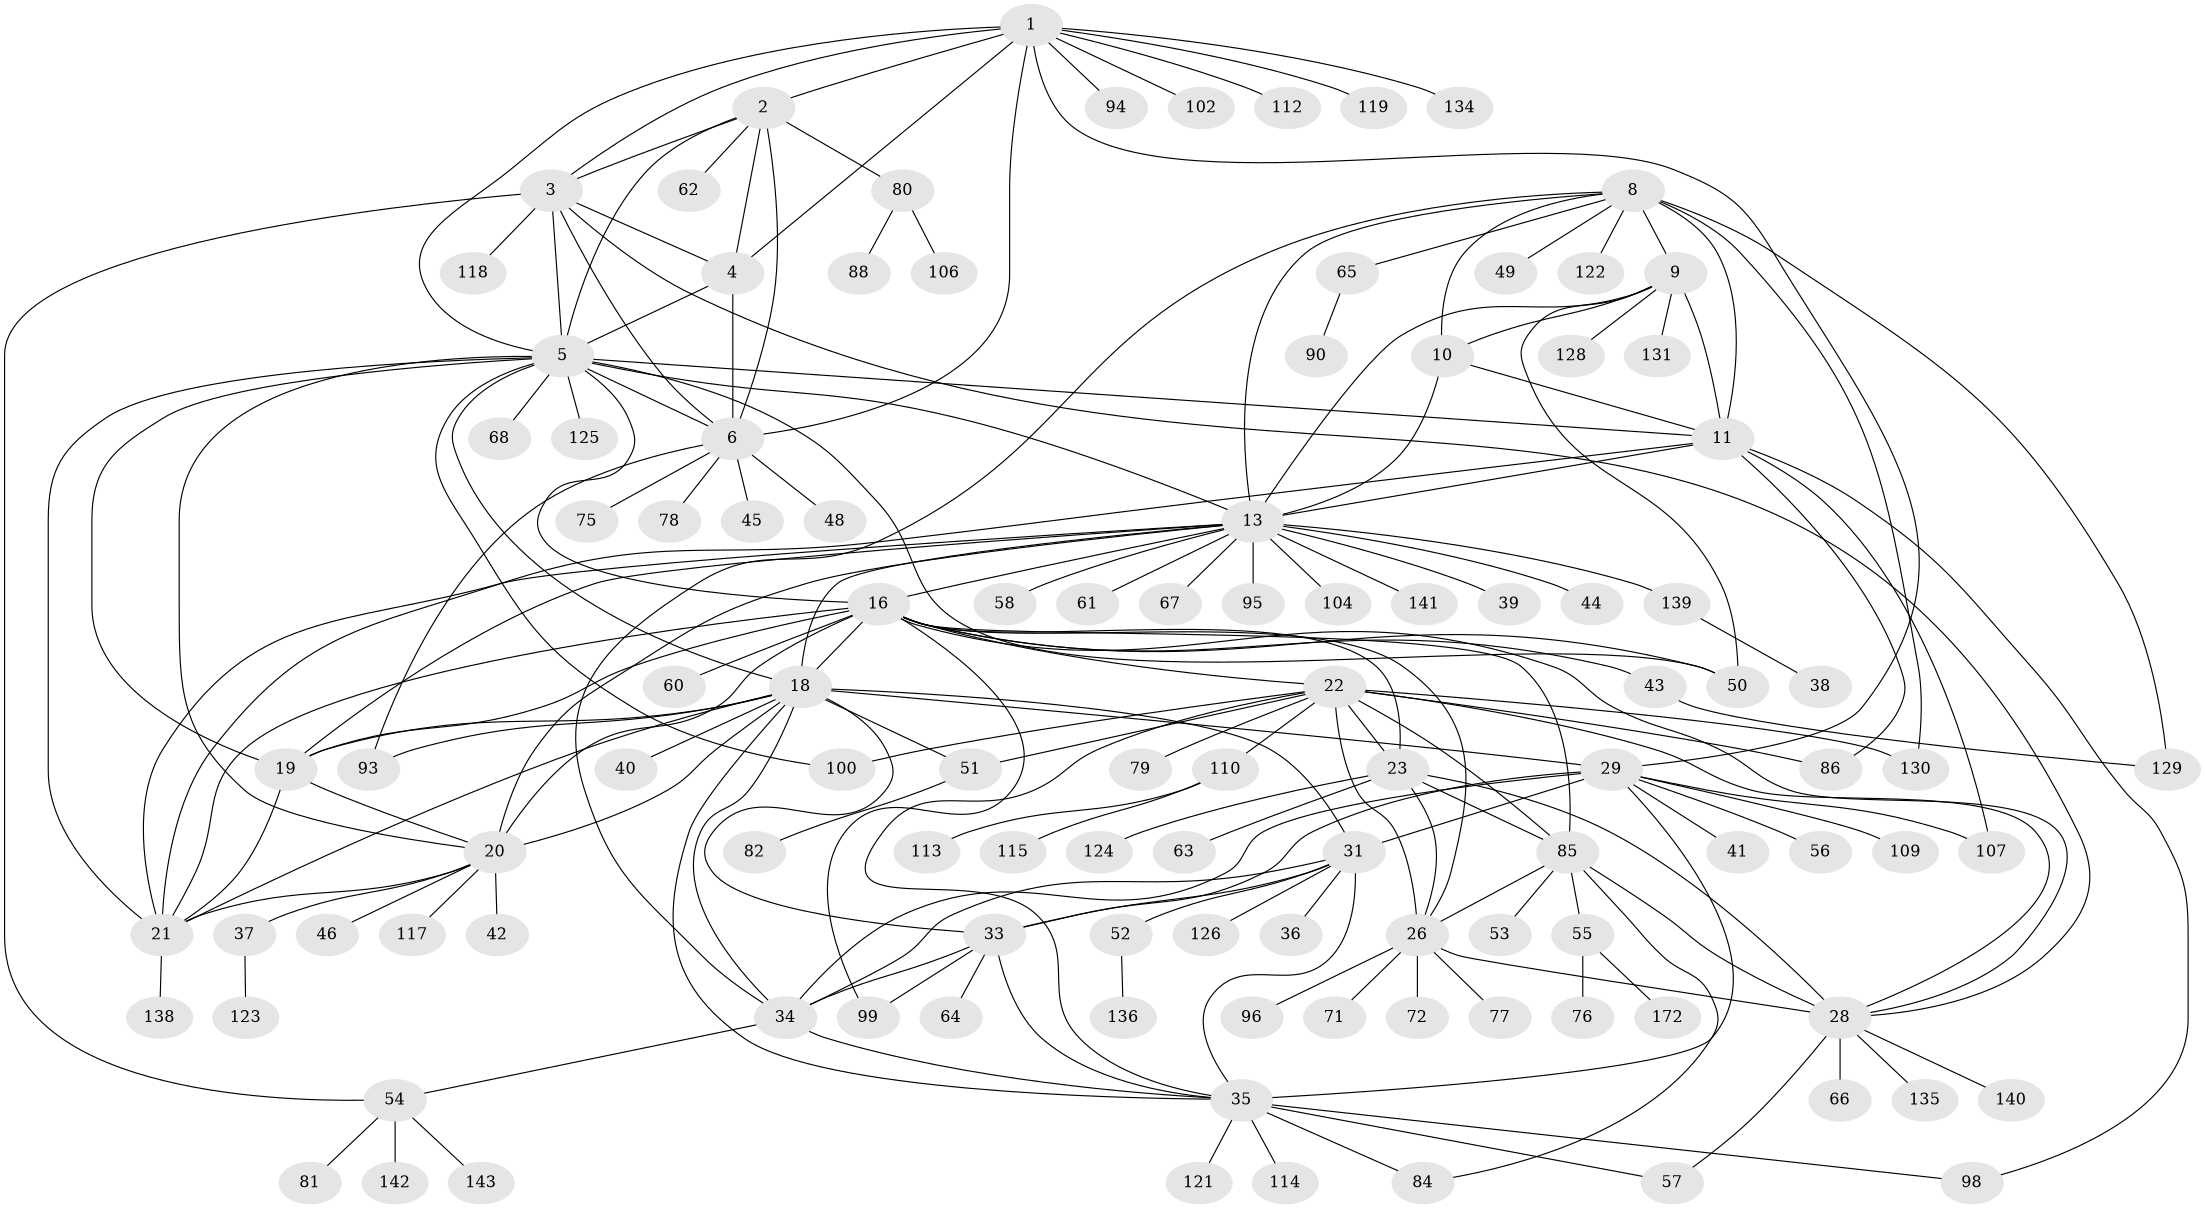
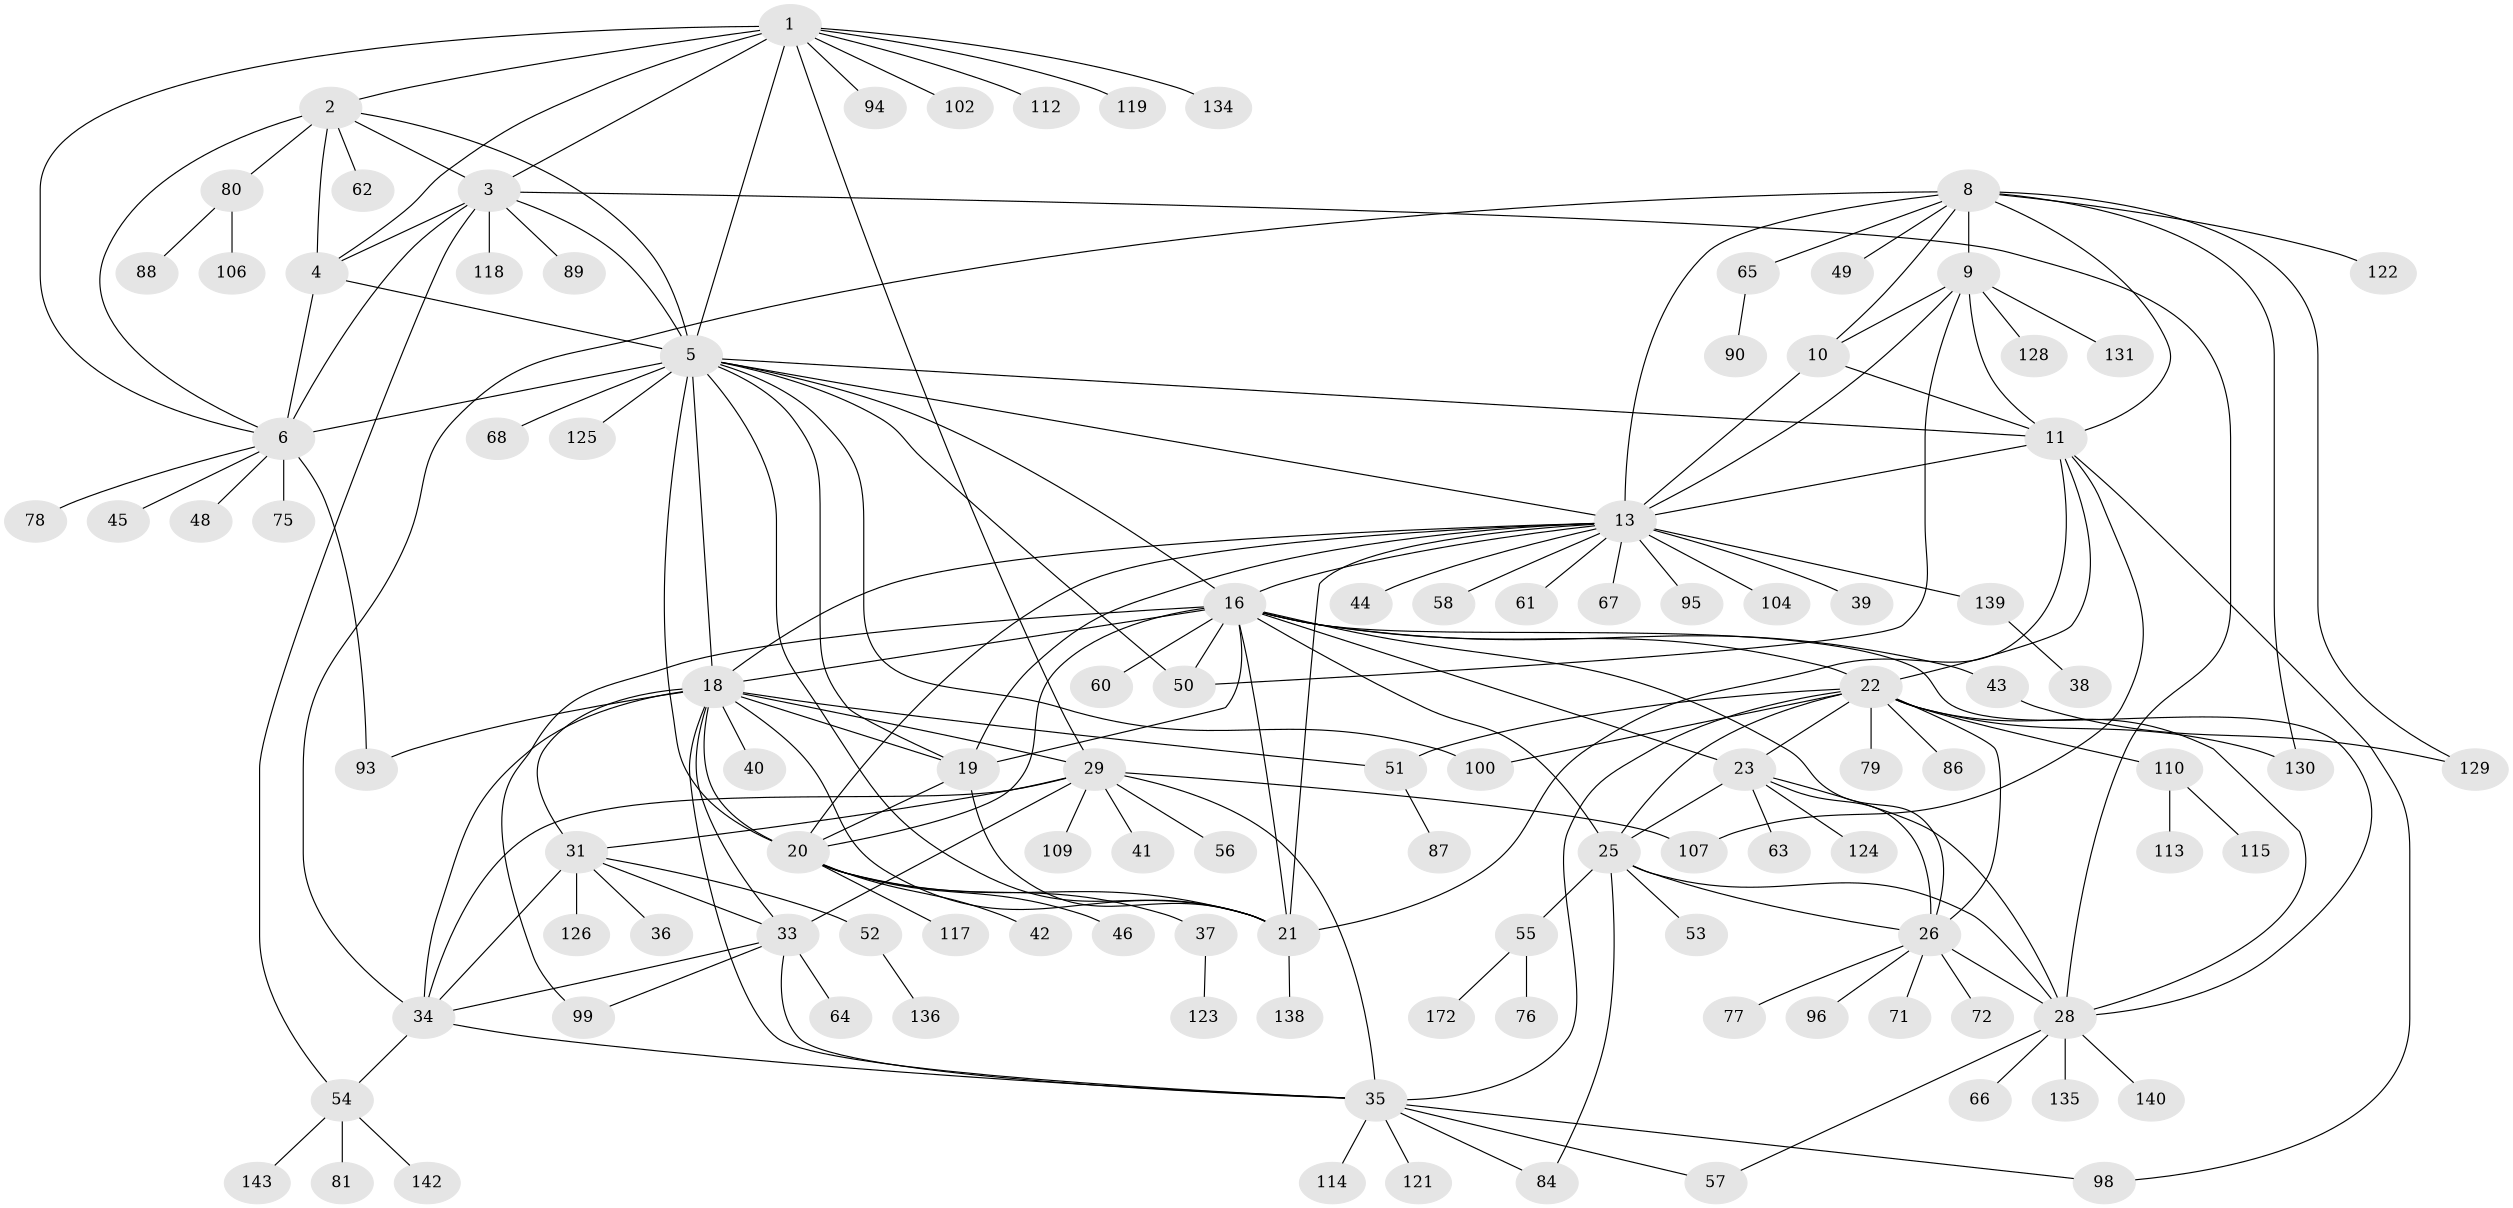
none -> (574, 273)
(1865, 596) -> (2069, 627)
(1424, 604) -> none
(755, 852) -> (1439, 852)
(1568, 852) -> (1609, 852)
(1268, 975) -> none
